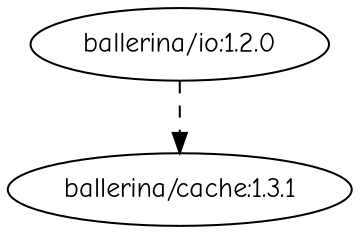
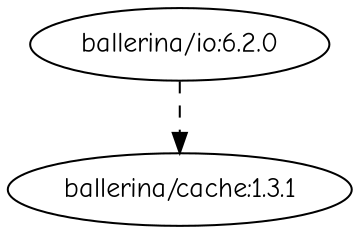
(180, 44) -> (180, 44)
